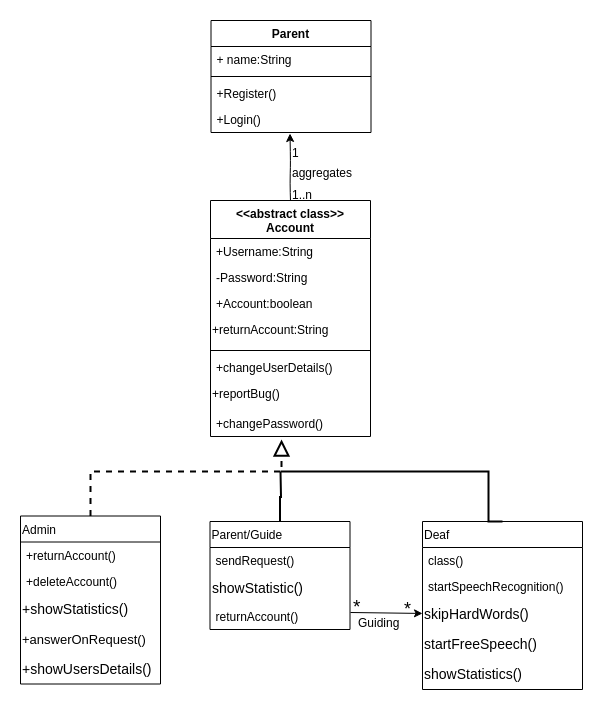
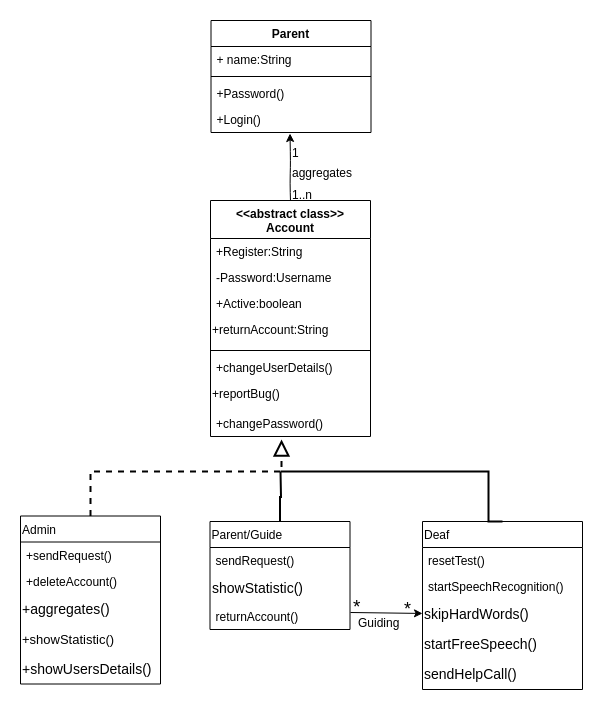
(252, 94) -> (253, 94)
(267, 252) -> (265, 252)
(267, 278) -> (275, 278)
(267, 304) -> (262, 304)
(80, 556) -> (73, 556)
(450, 561) -> (465, 561)
(86, 610) -> (73, 610)
(93, 640) -> (82, 640)
(484, 675) -> (474, 675)
